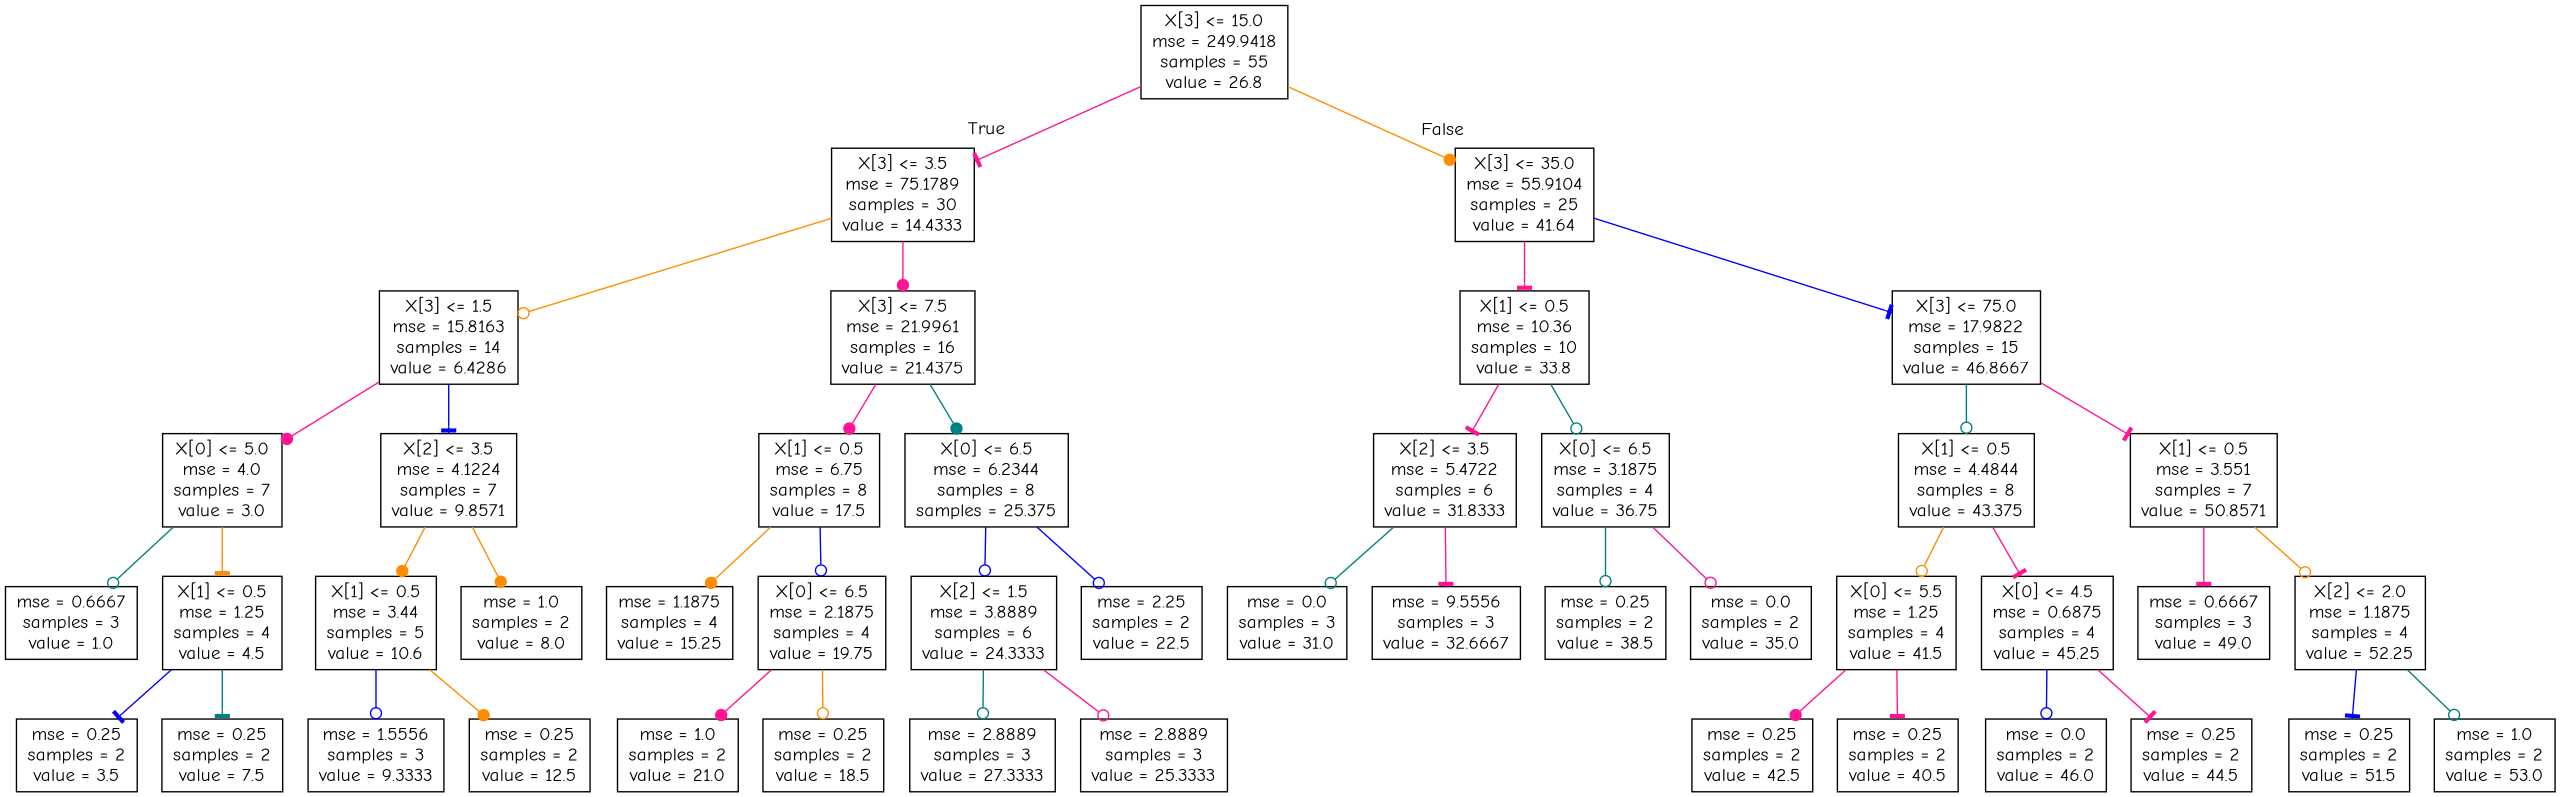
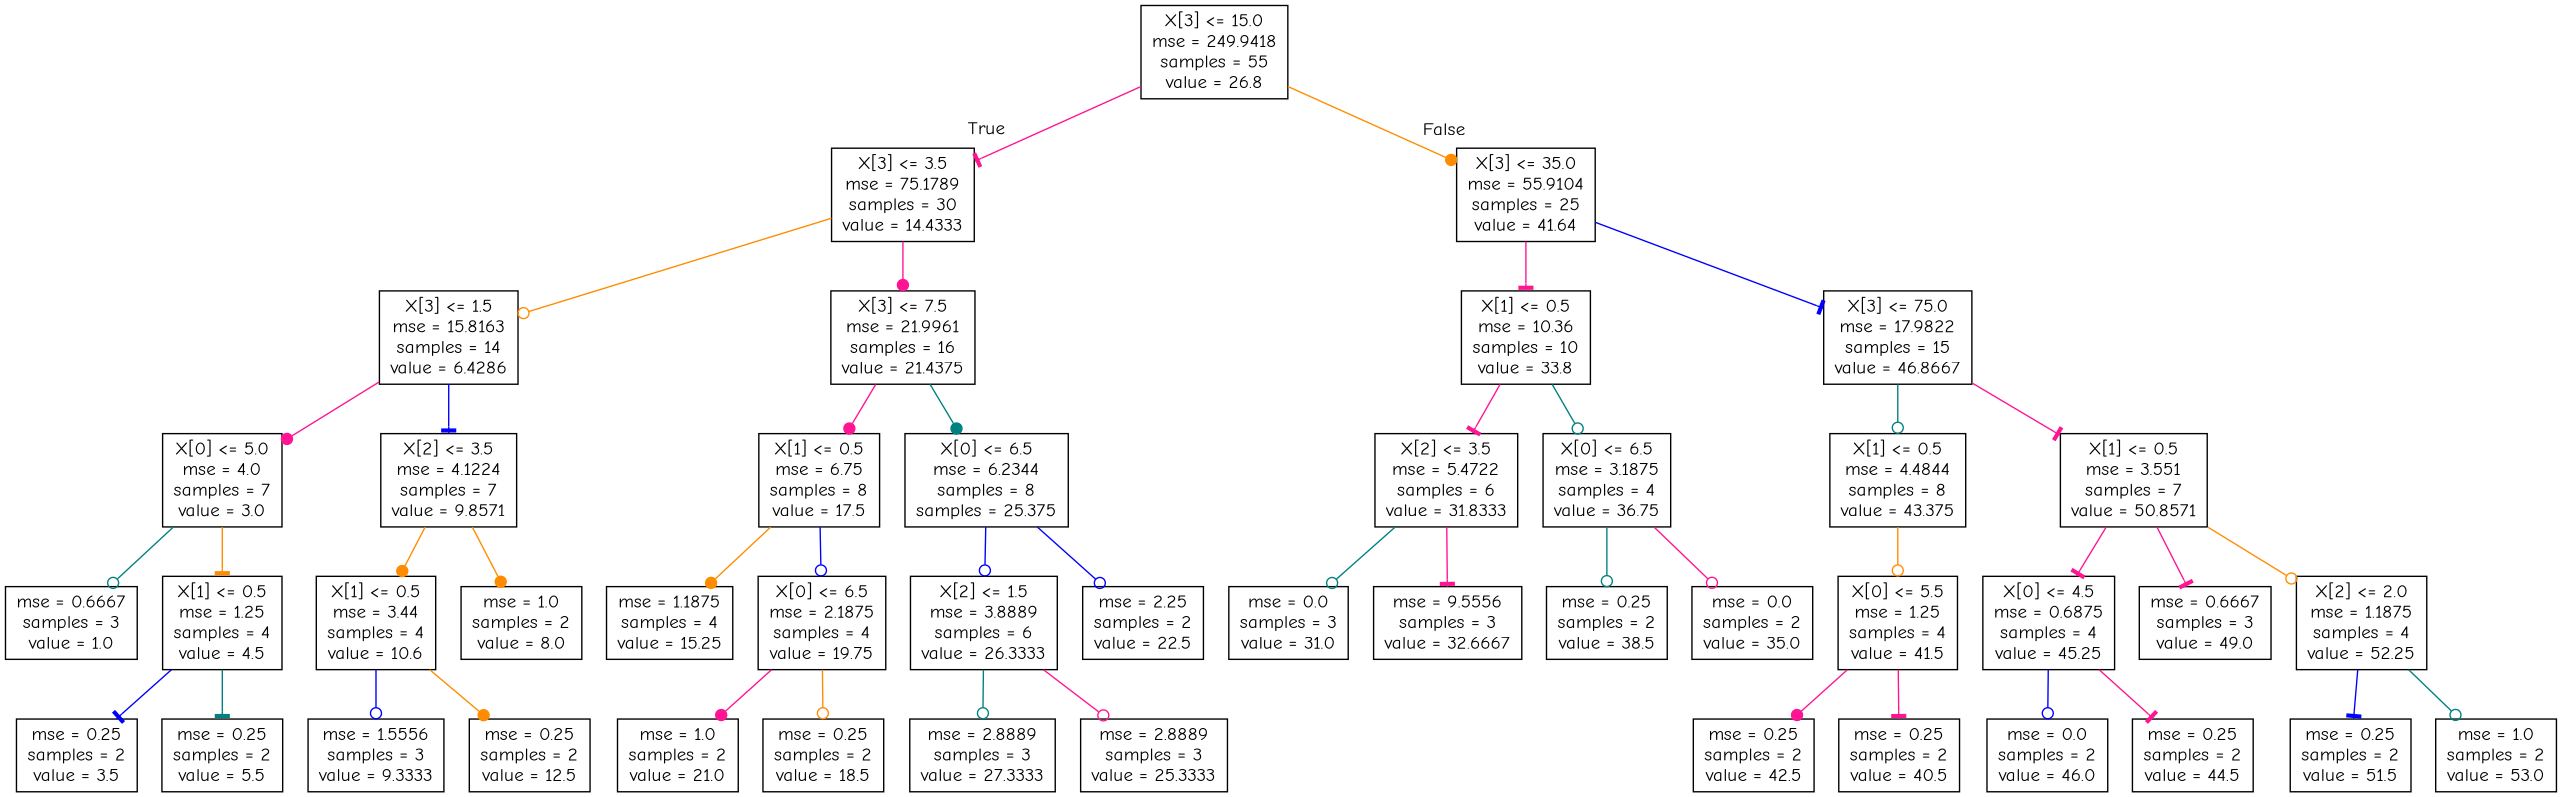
(2005, 549) -> (2093, 549)
(376, 623) -> (376, 623)
(984, 623) -> (984, 623)
(222, 755) -> (222, 755)
